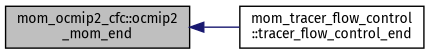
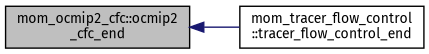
(98, 27) -> (98, 27)
